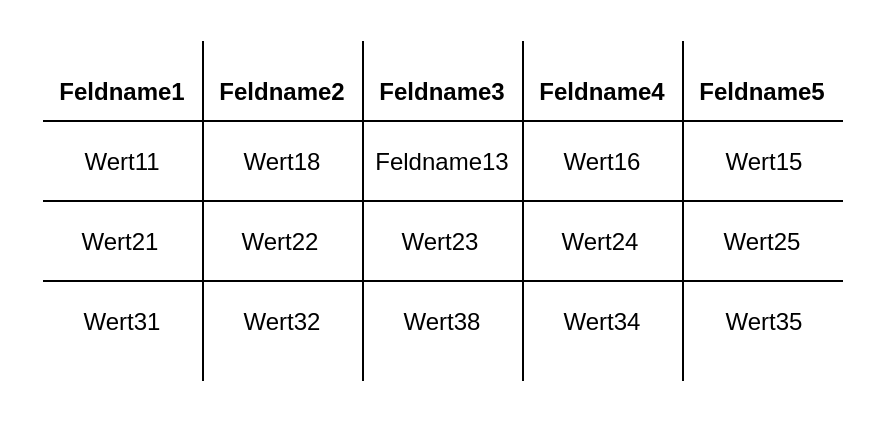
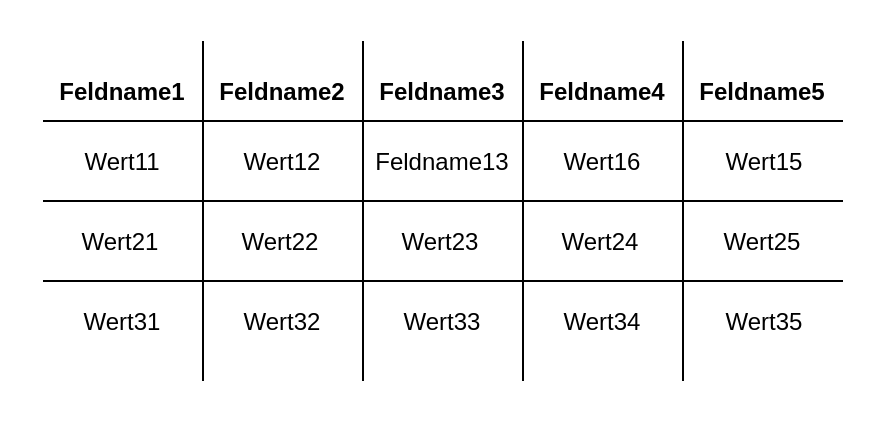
(282, 162) -> (282, 162)
(442, 322) -> (442, 322)
